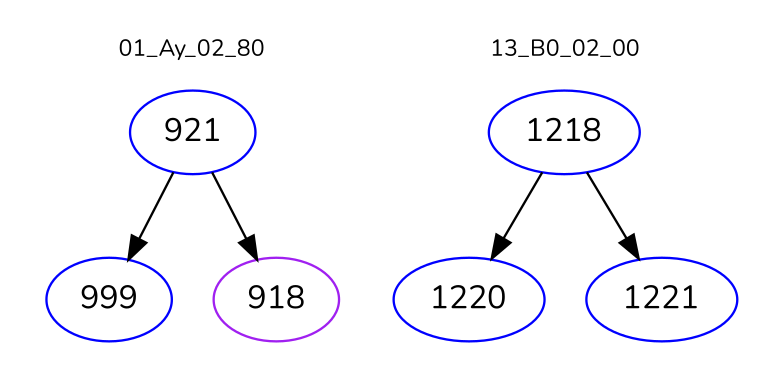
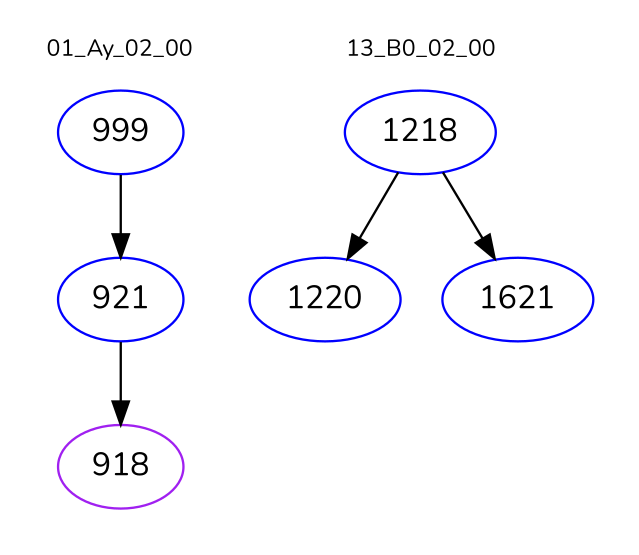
(193, 50) -> (121, 50)
(156, 206) -> (121, 205)
(662, 300) -> (518, 300)
